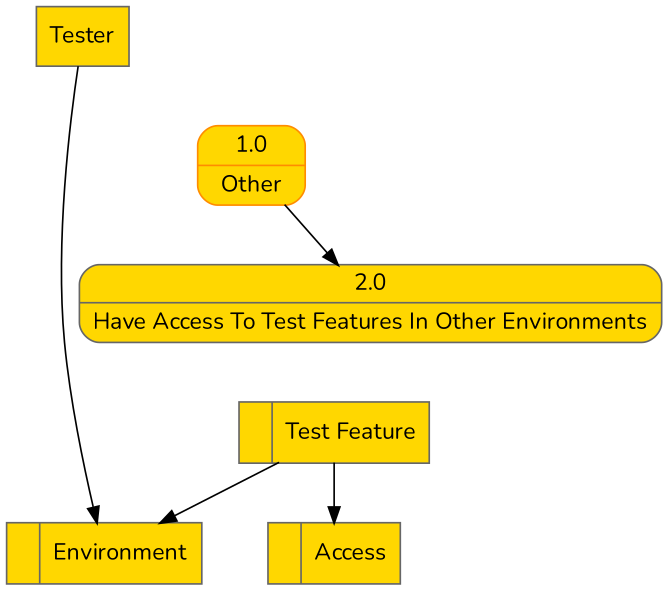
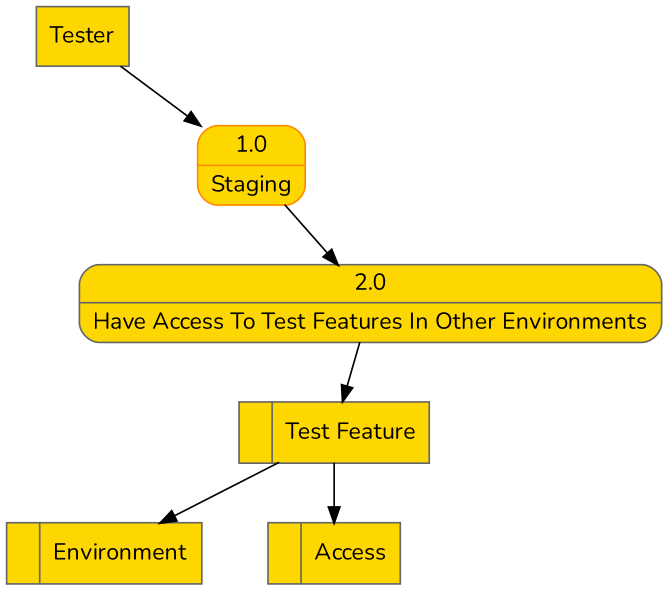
(251, 184) -> (251, 184)
(62, 287) -> (154, 91)
none -> (353, 364)
